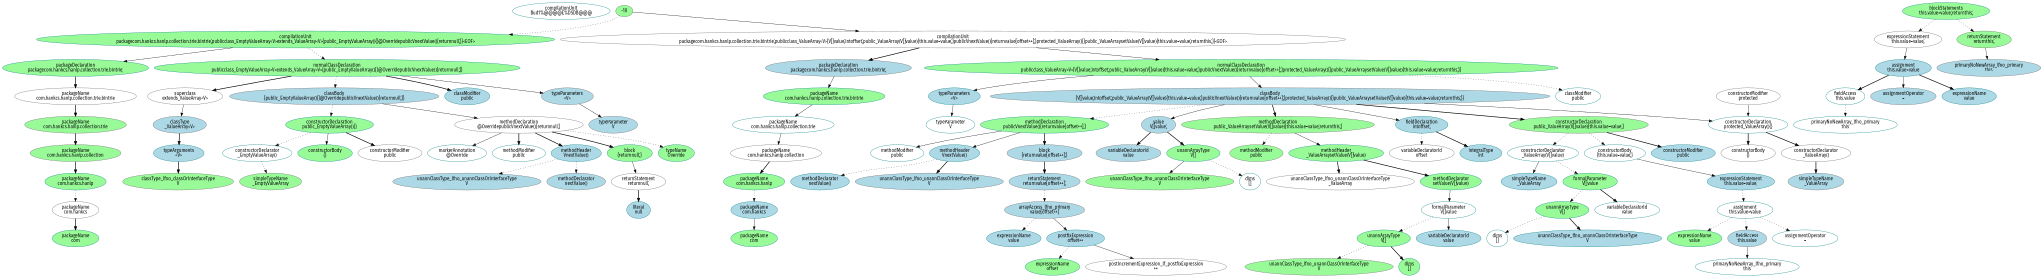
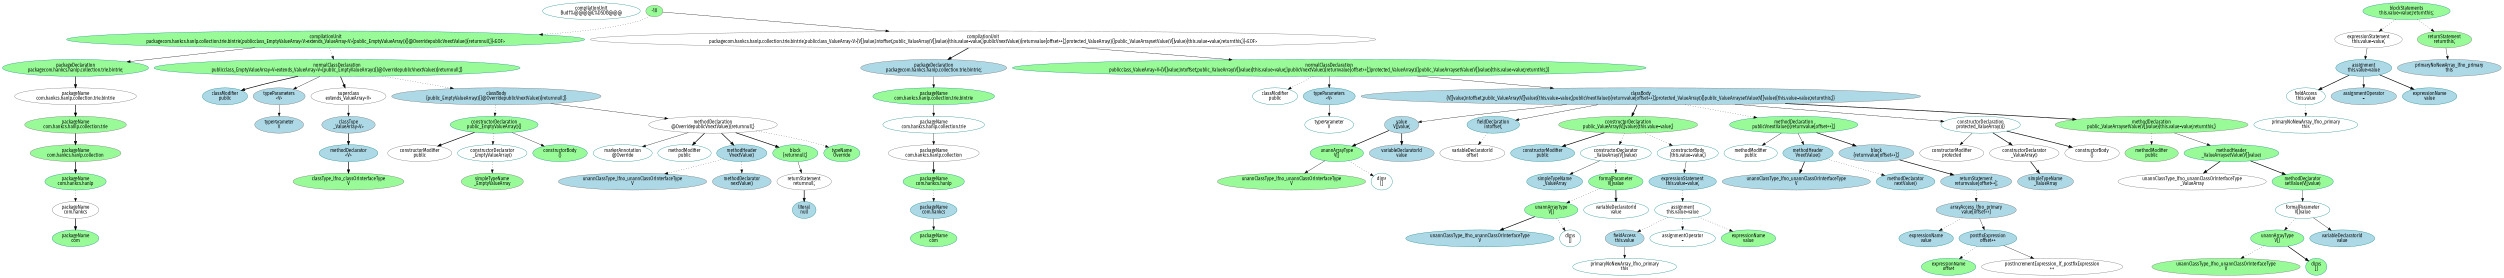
(1748, 109) -> (1967, 138)
(179, 153) -> (348, 153)
(1481, 153) -> none
